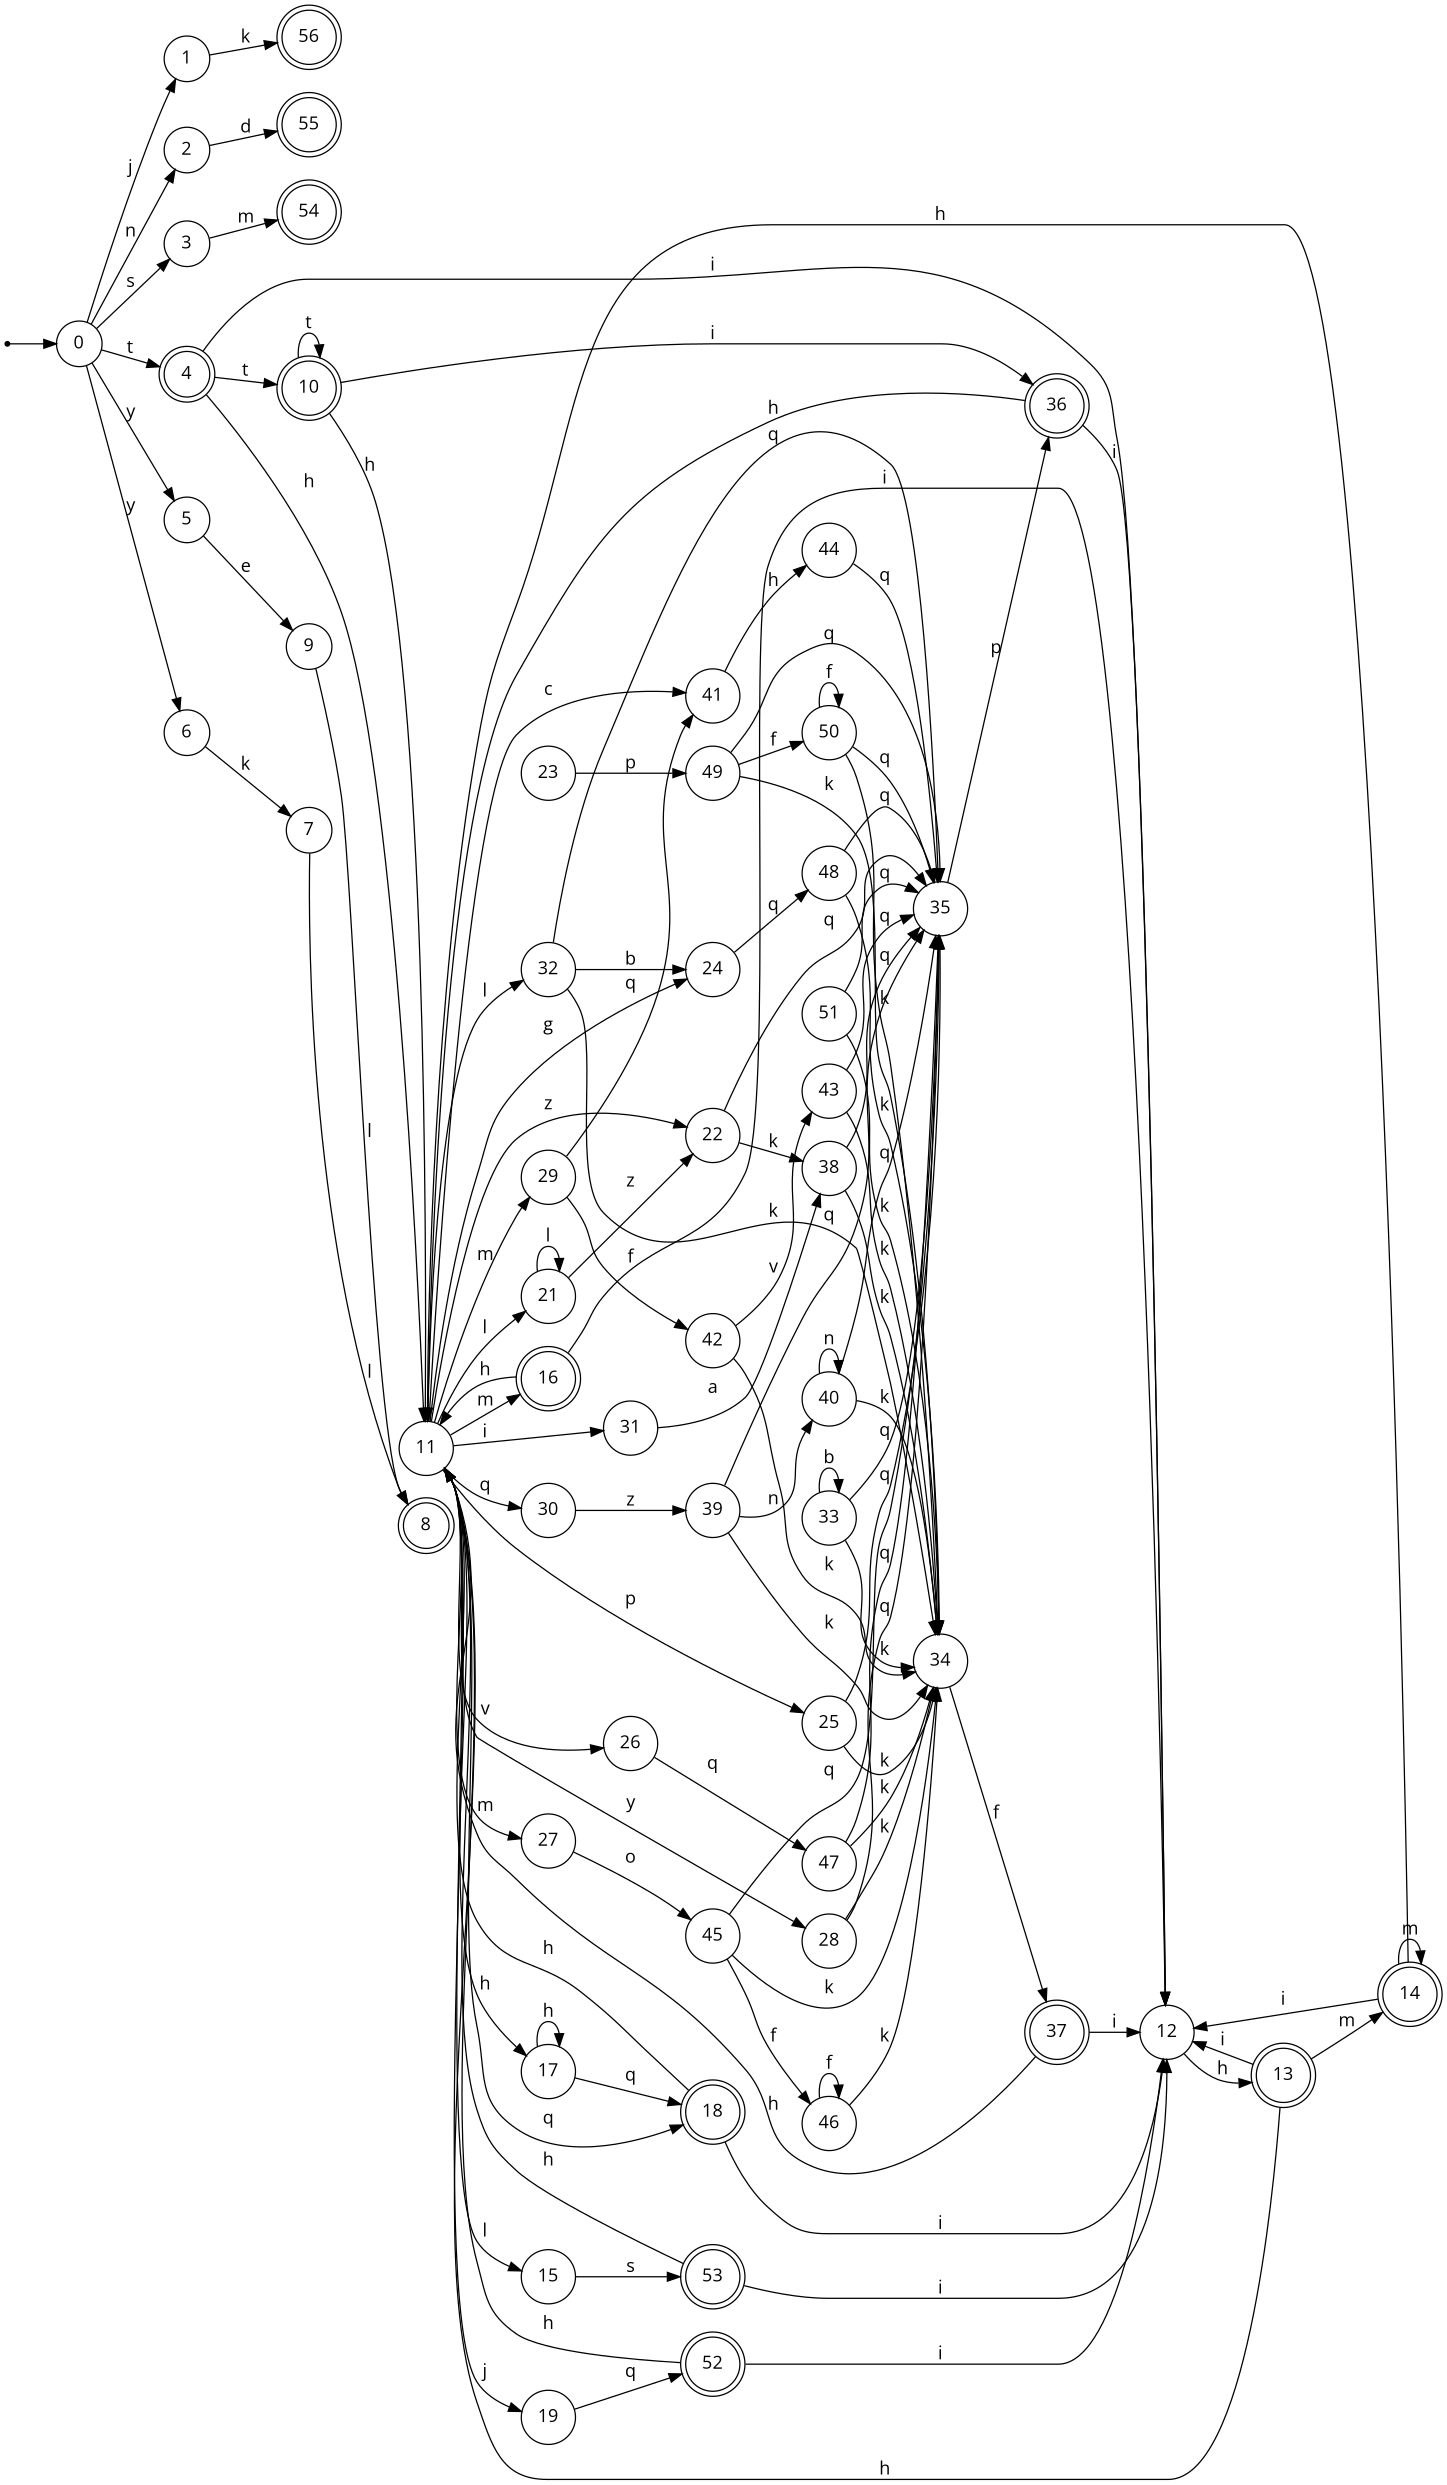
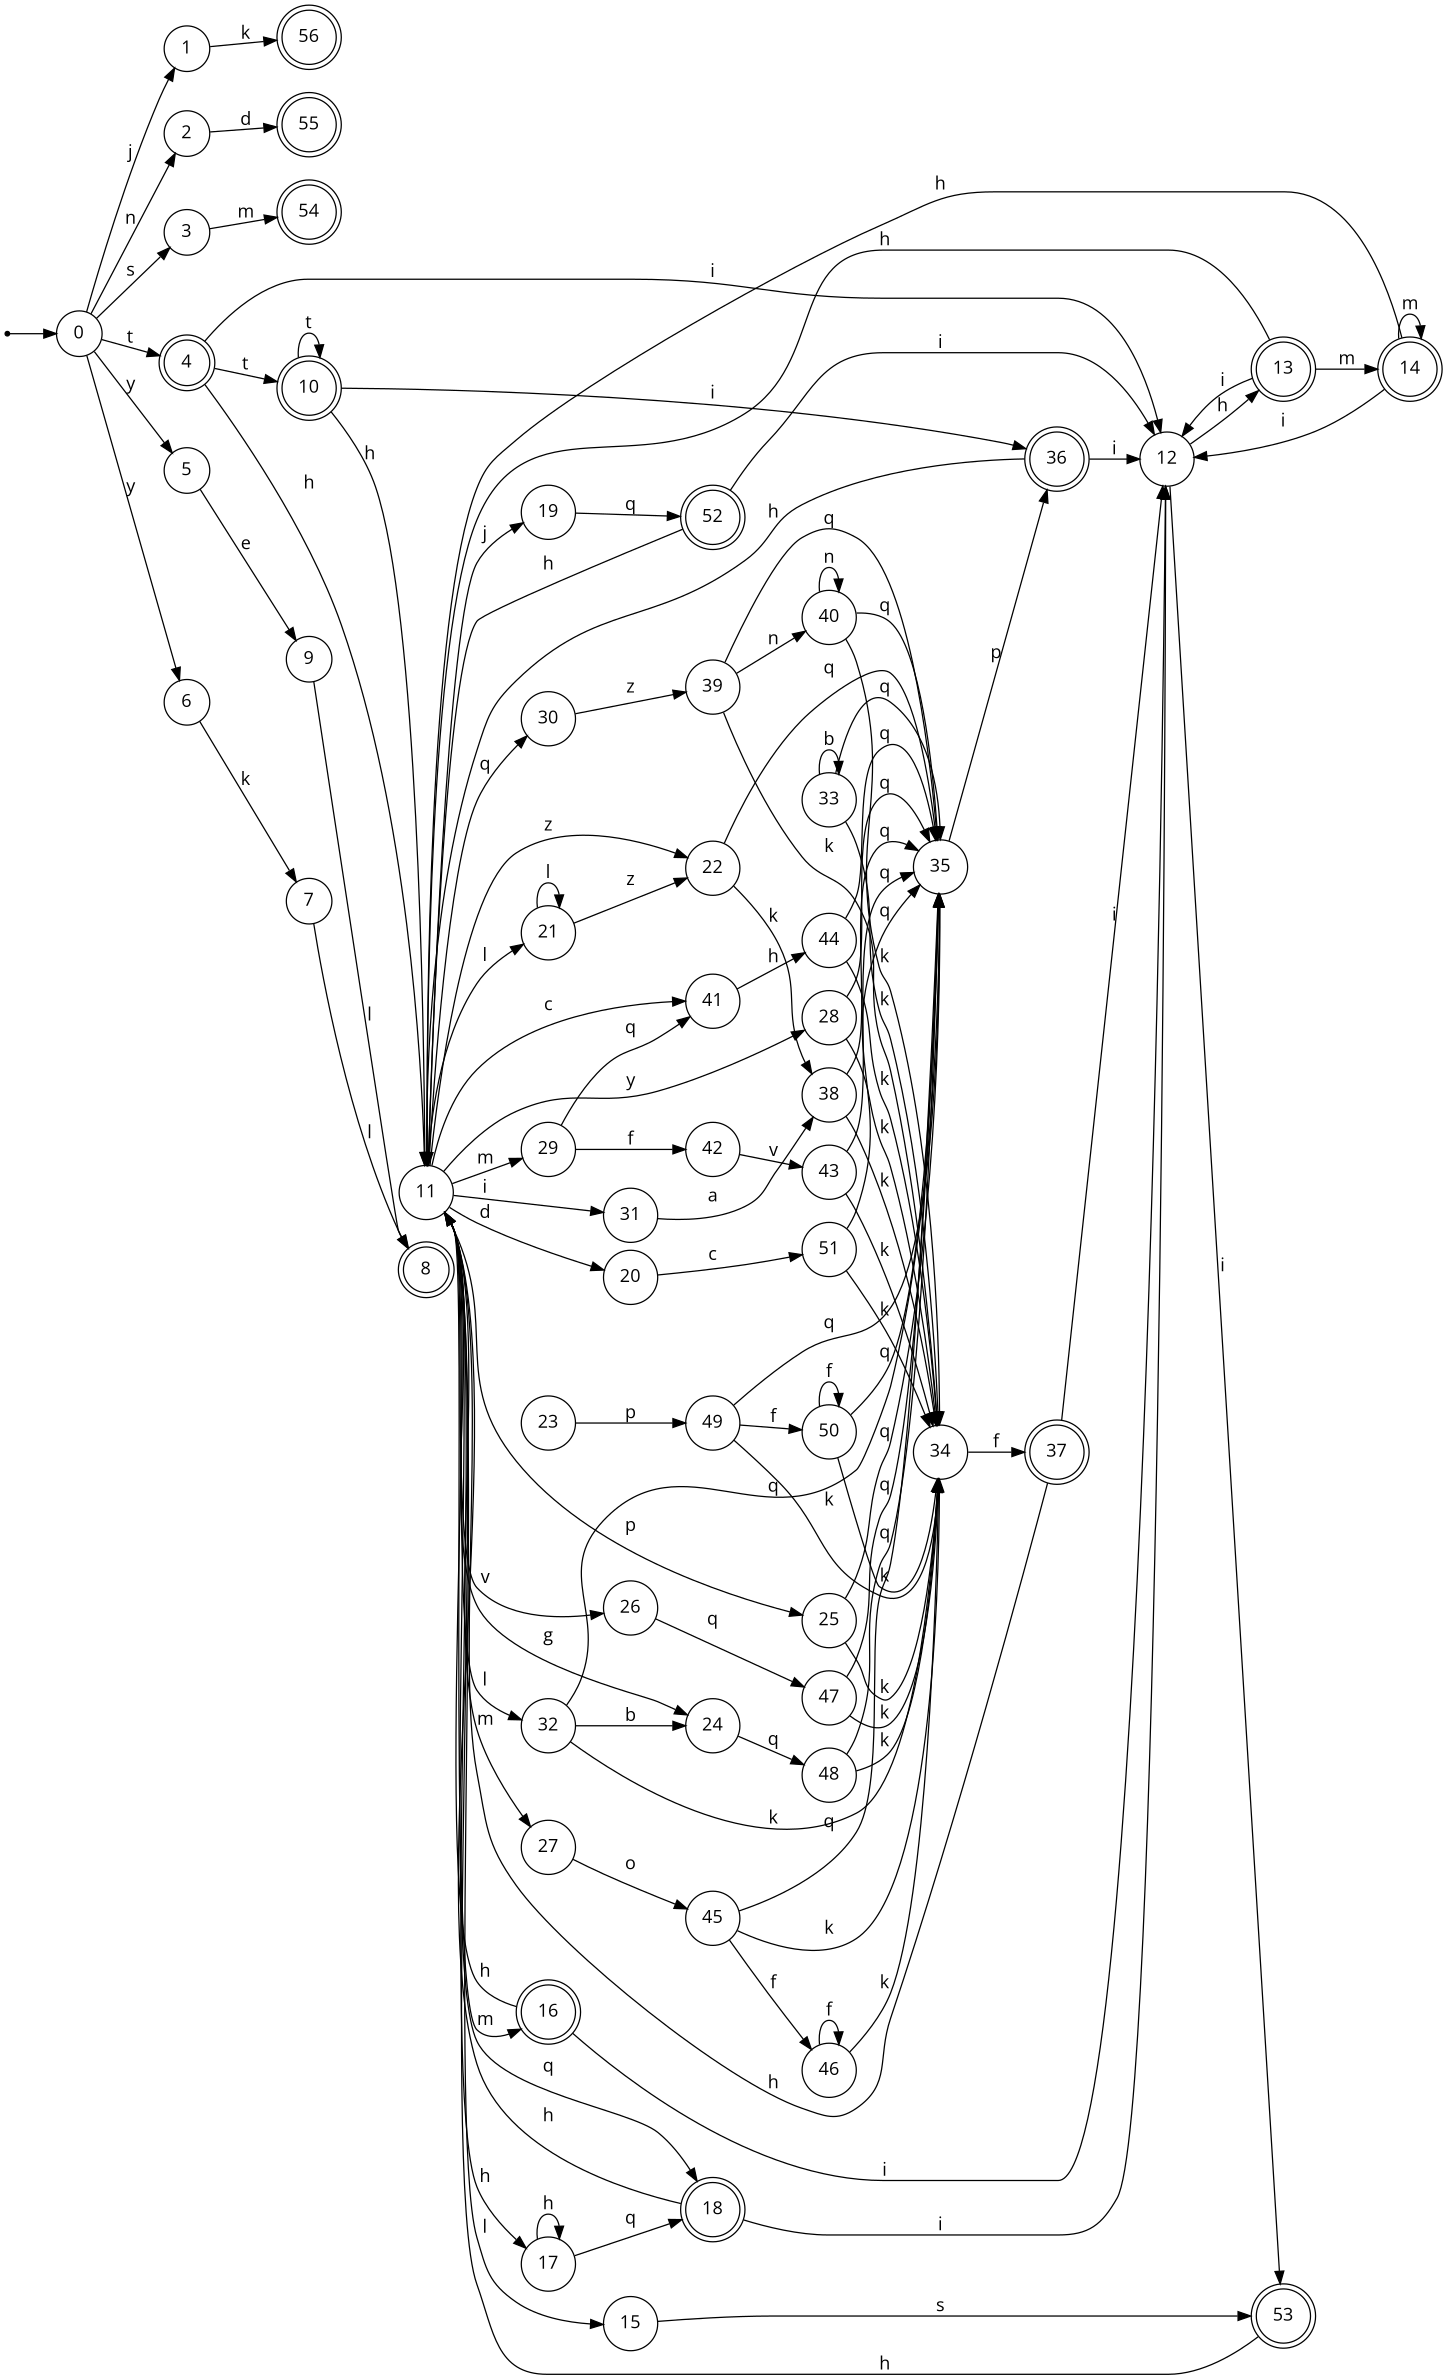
none -> (631, 1277)
(787, 1541) -> (895, 1138)
(1038, 2298) -> (1225, 1379)
